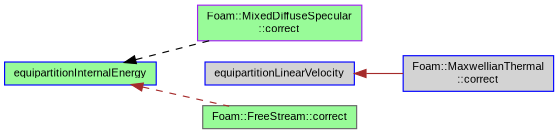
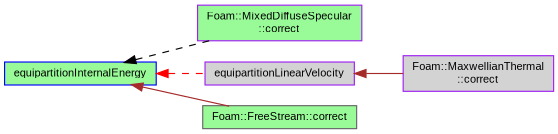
none -> (187, 74)
(280, 74) -> (280, 74)
(478, 74) -> (478, 74)
(186, 97) -> (186, 97)
